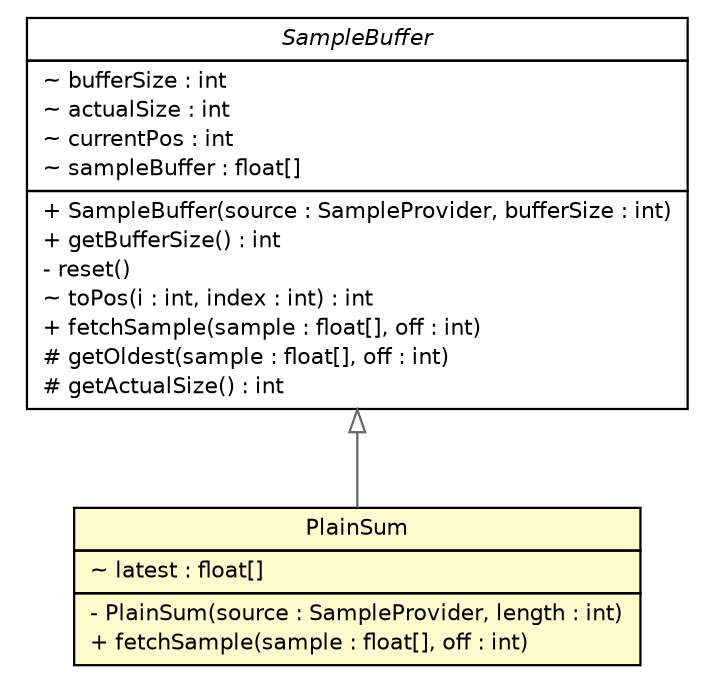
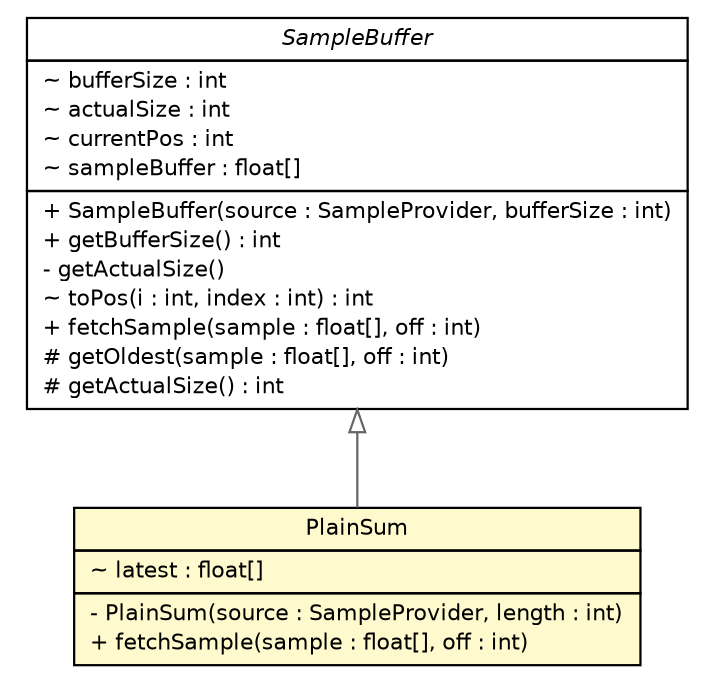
(88, 270) -> (135, 270)
